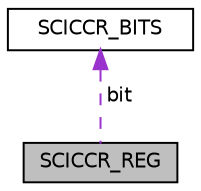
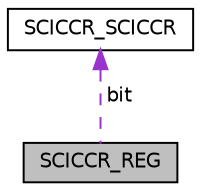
(101, 30) -> (101, 30)
